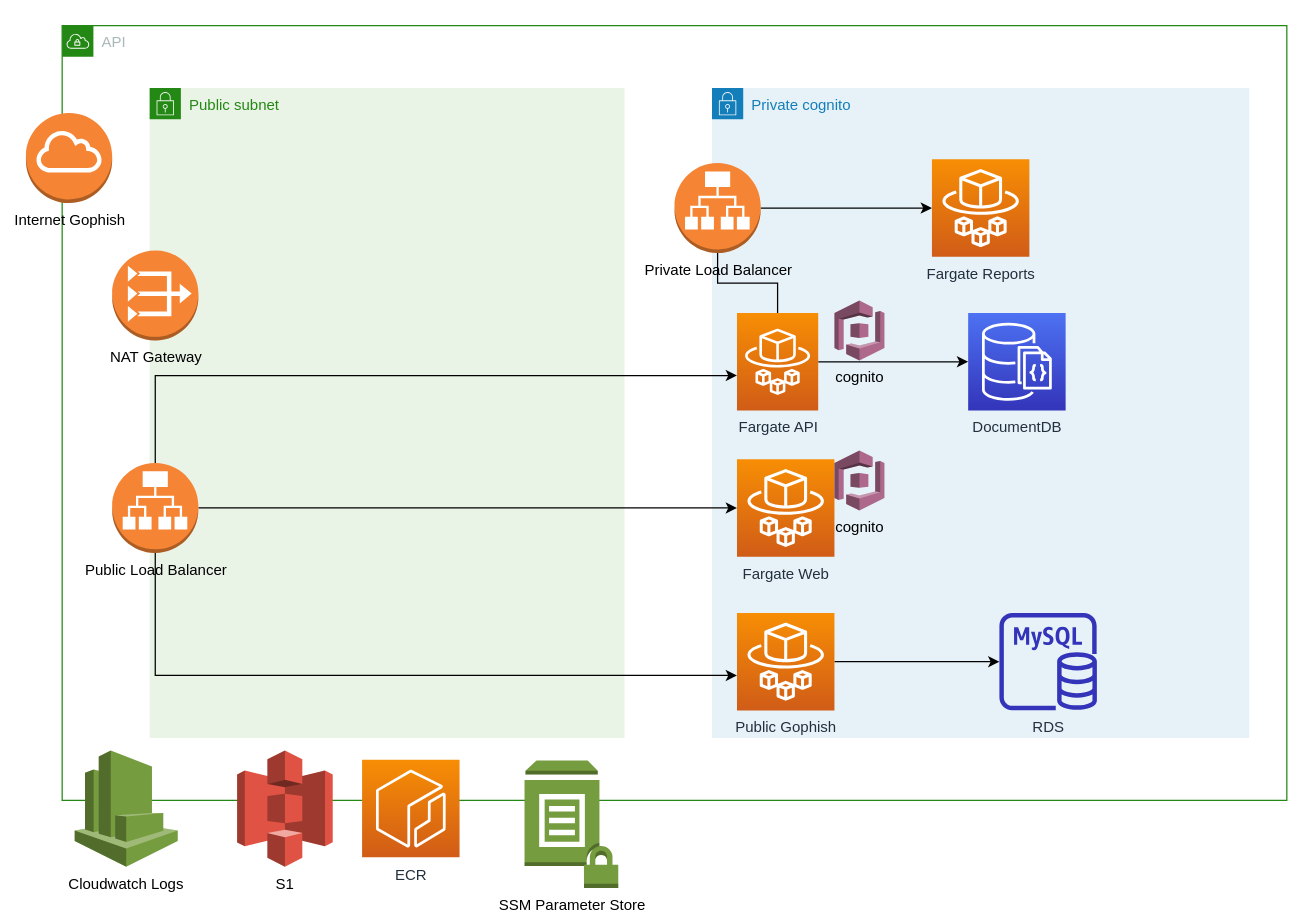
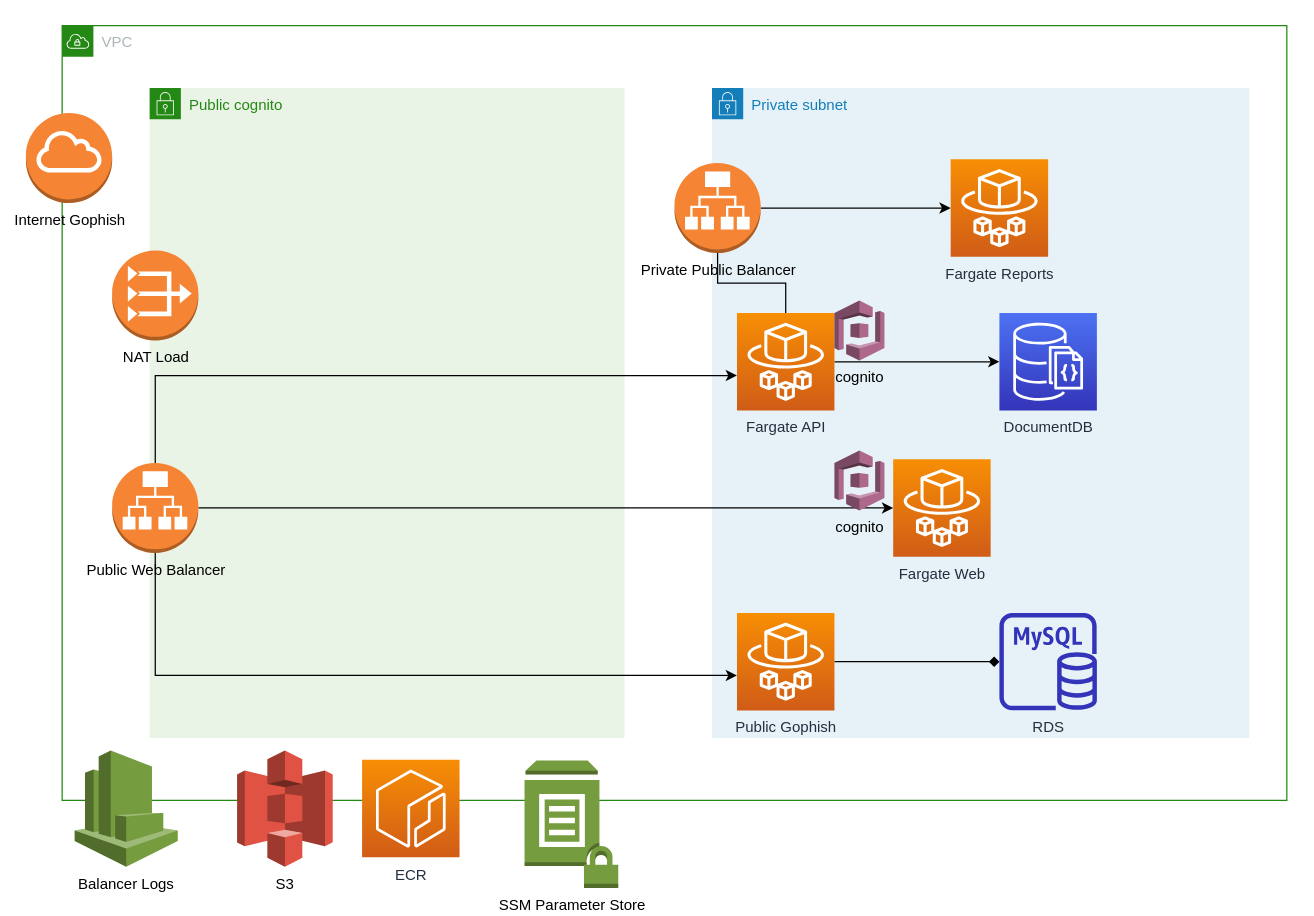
(114, 43) -> (114, 43)
(238, 106) -> (240, 106)
(809, 106) -> (807, 106)
(981, 208) -> (999, 208)
(719, 271) -> (719, 271)
(156, 358) -> (156, 358)
(778, 362) -> (786, 362)
(1017, 362) -> (1048, 362)
(786, 508) -> (942, 508)
(156, 571) -> (156, 571)
(989, 662) -> (988, 662)
(126, 885) -> (126, 885)
(285, 885) -> (285, 885)
